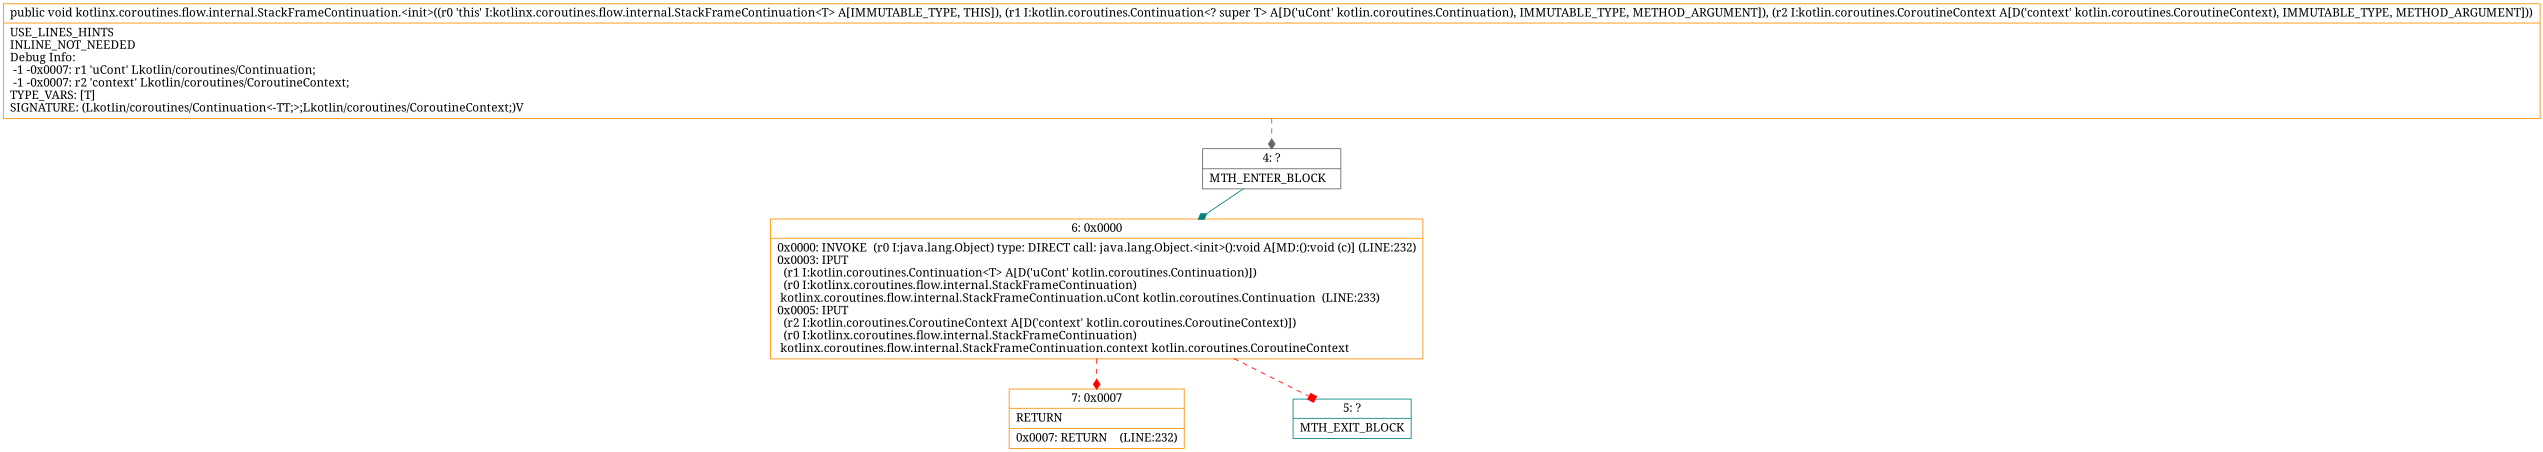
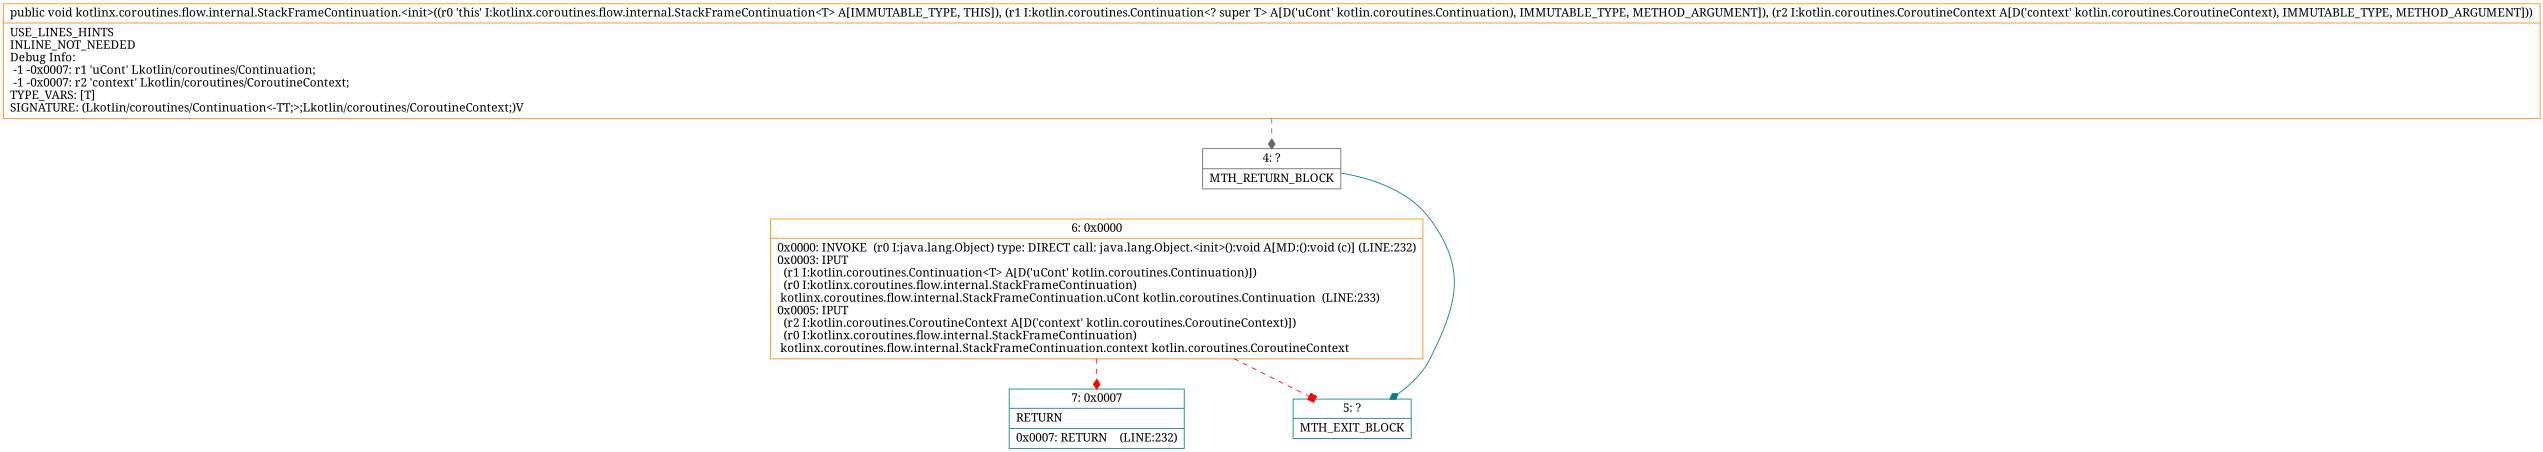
(1268, 178) -> (1272, 178)
(1225, 201) -> (1451, 261)
(1097, 419) -> (1097, 419)
